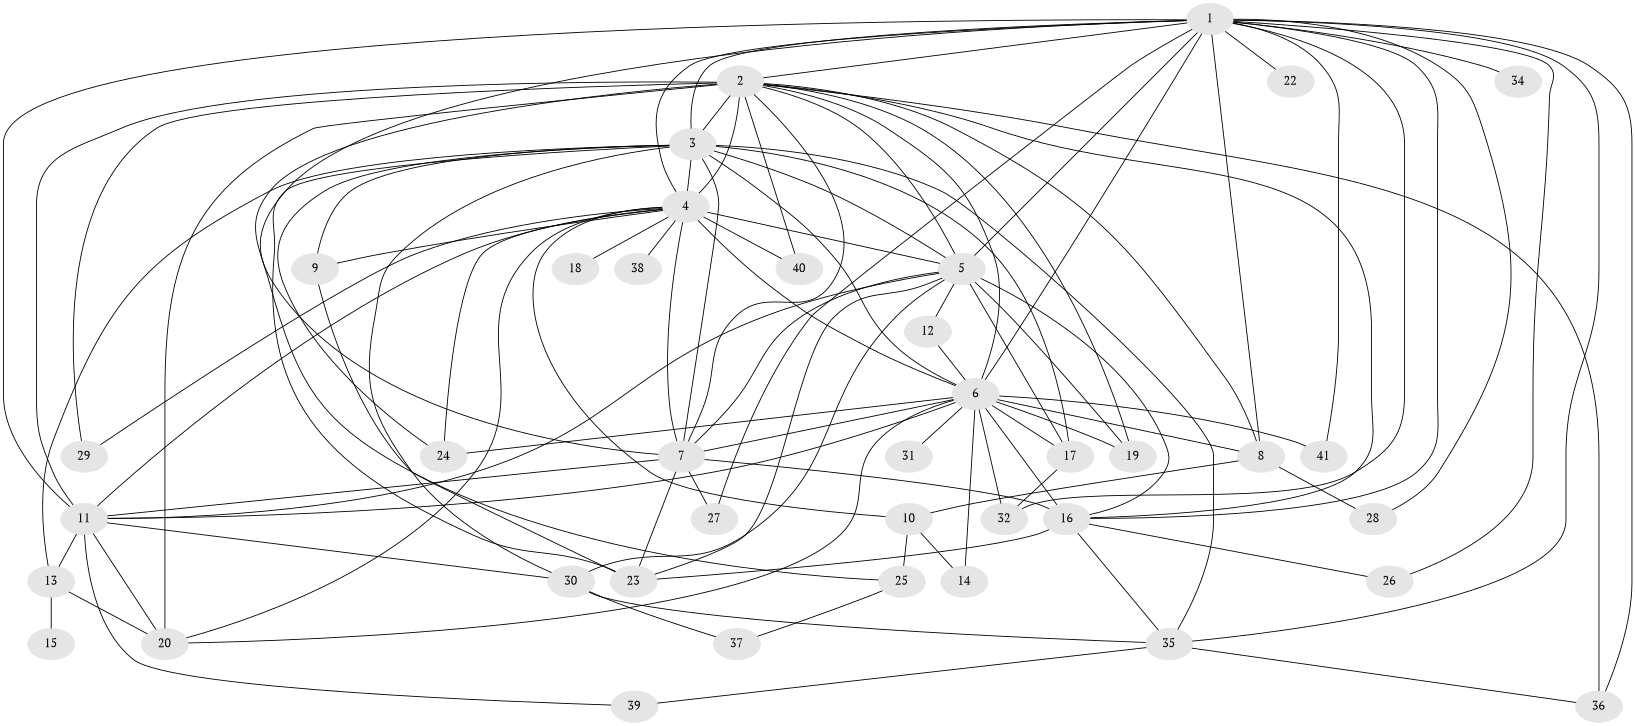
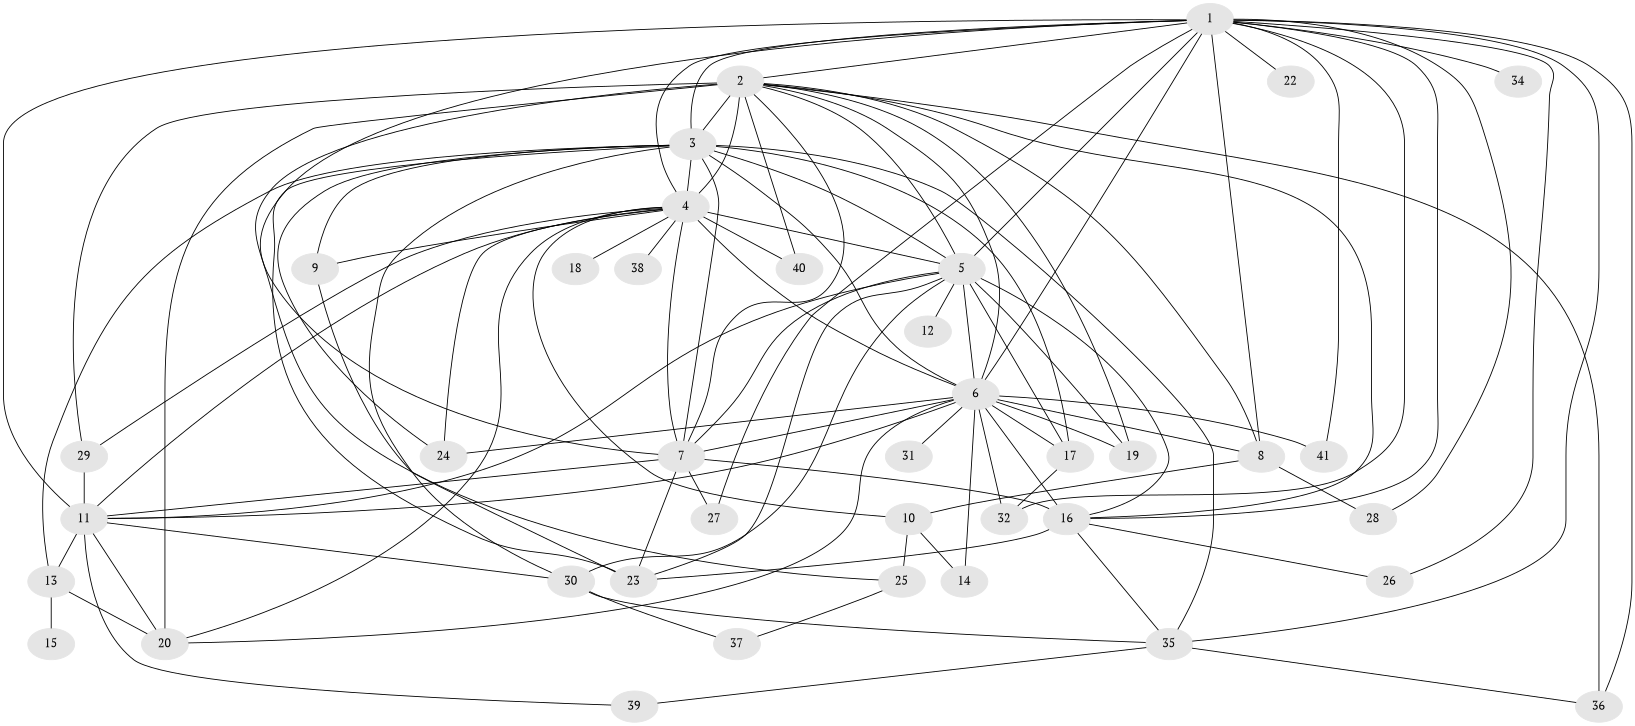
(202, 108) -> (84, 488)
(952, 363) -> (969, 332)
